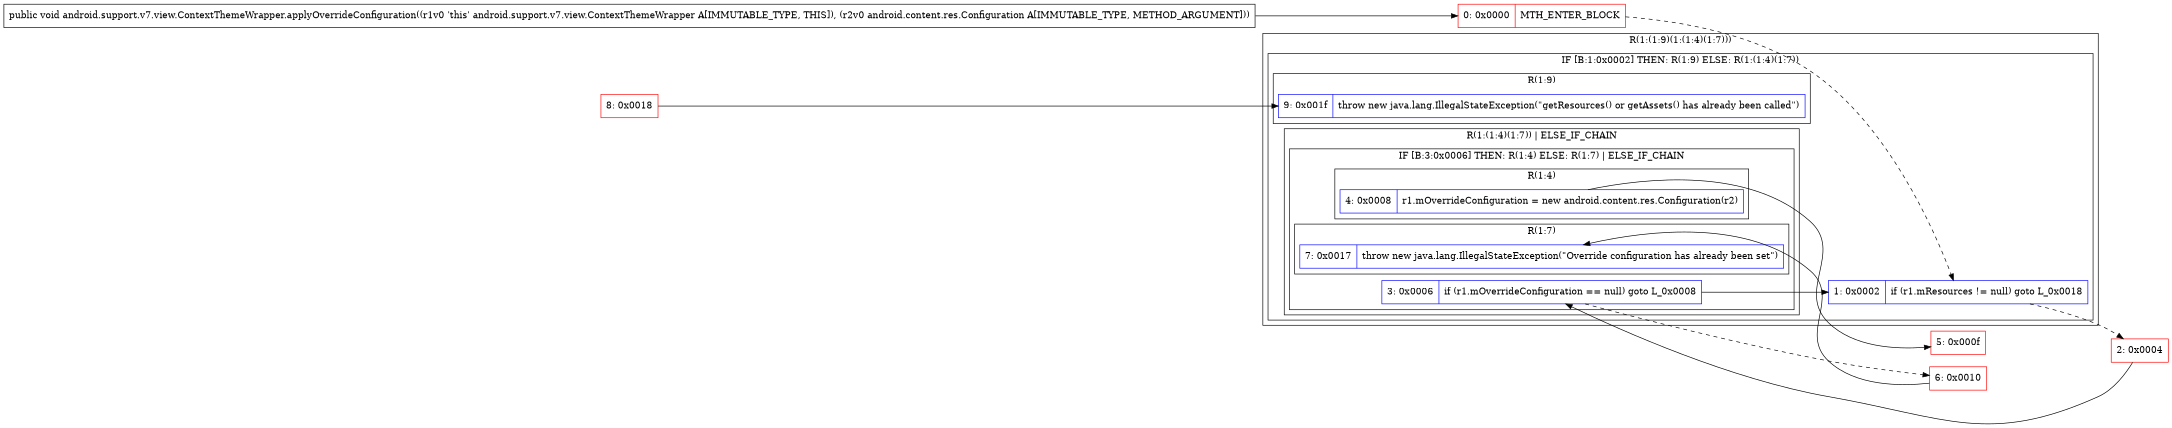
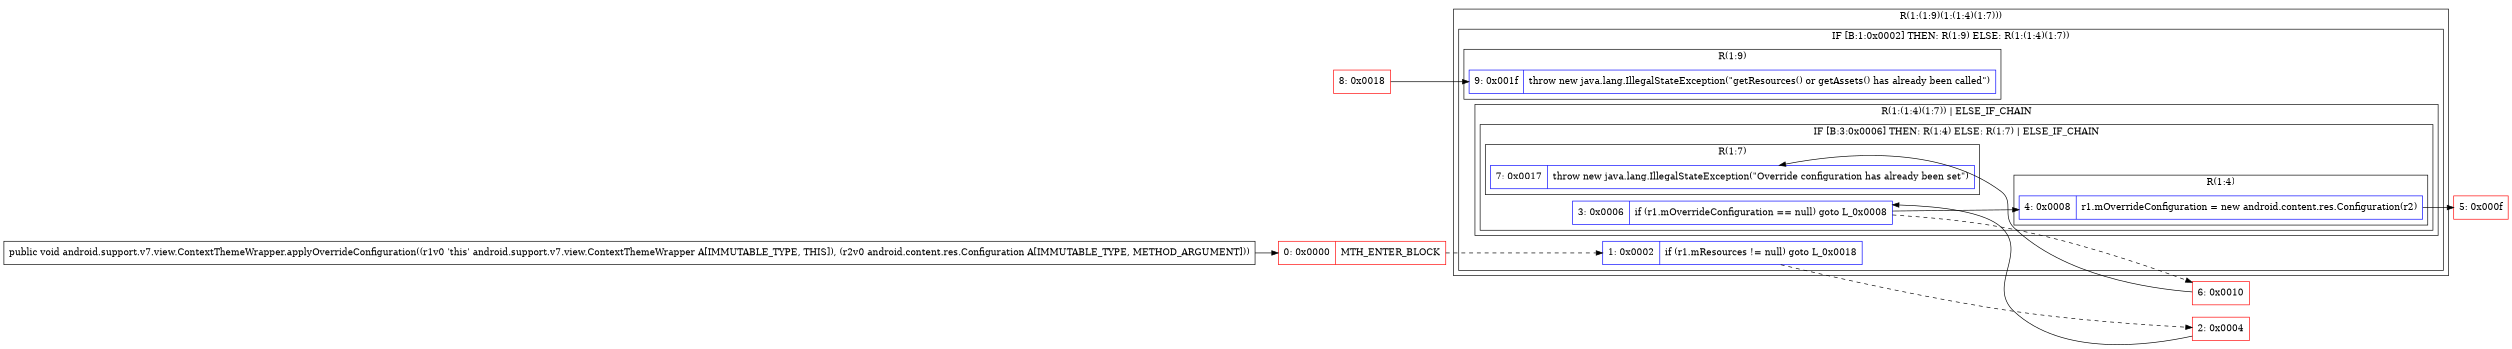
(1762, 292) -> (1928, 211)
